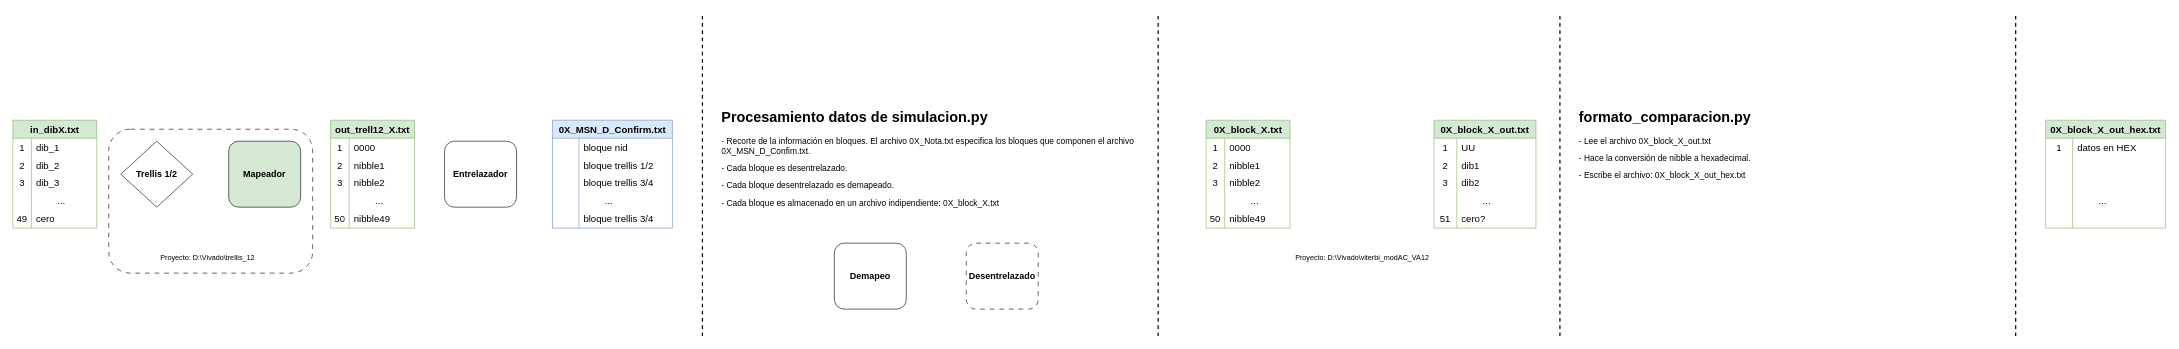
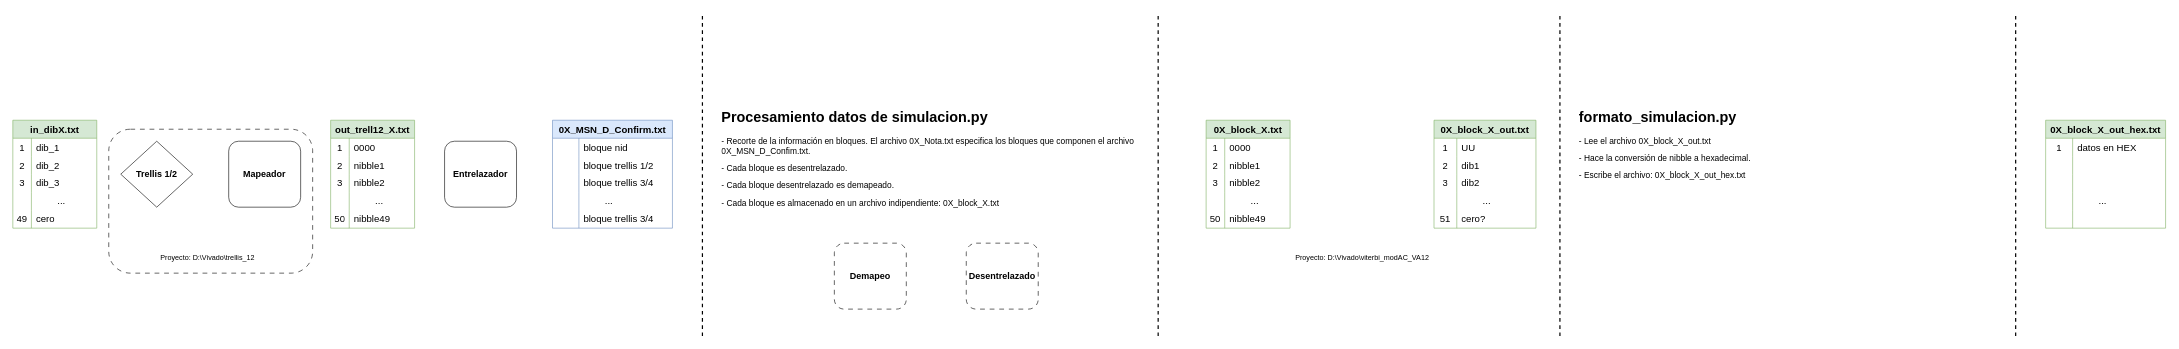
(1659, 127) -> (1659, 127)
(264, 174) -> (264, 174)
(870, 276) -> (870, 276)
